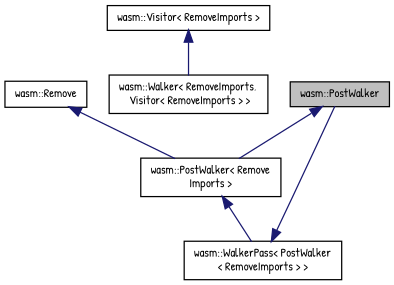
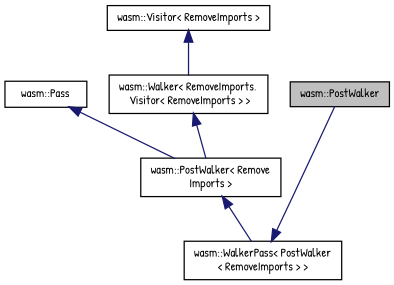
(46, 94) -> (46, 94)
(275, 136) -> (201, 142)
